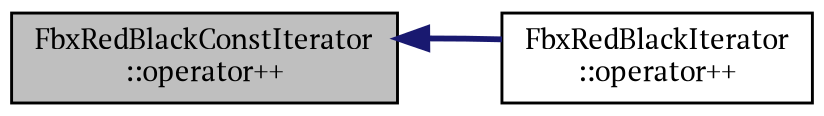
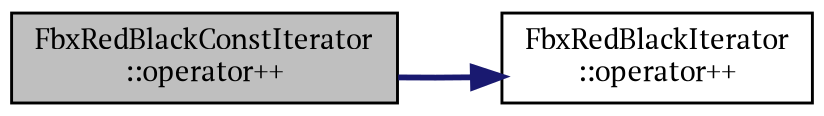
(465, 39) -> (435, 78)
